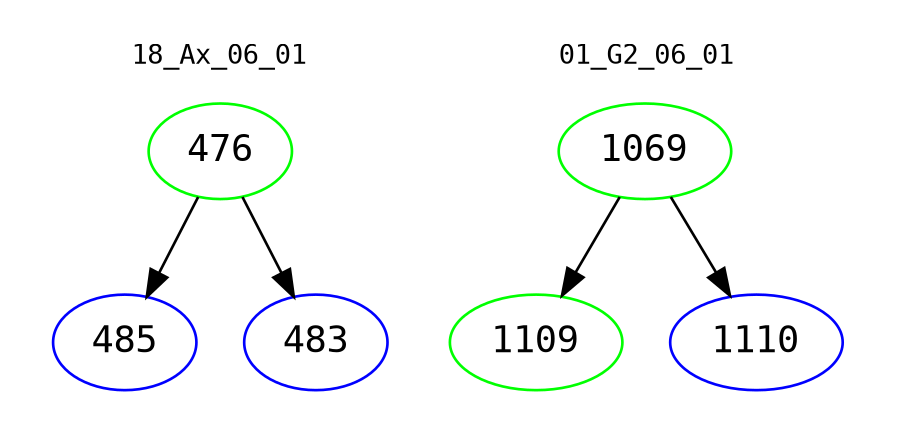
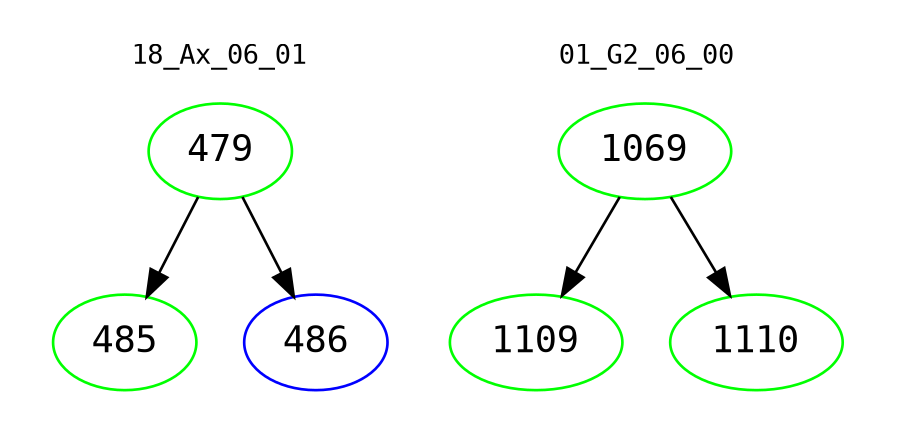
(648, 57) -> (648, 57)
(220, 151) -> (220, 151)
(125, 342) -> (125, 342)
(316, 342) -> (316, 342)
(756, 342) -> (756, 342)
